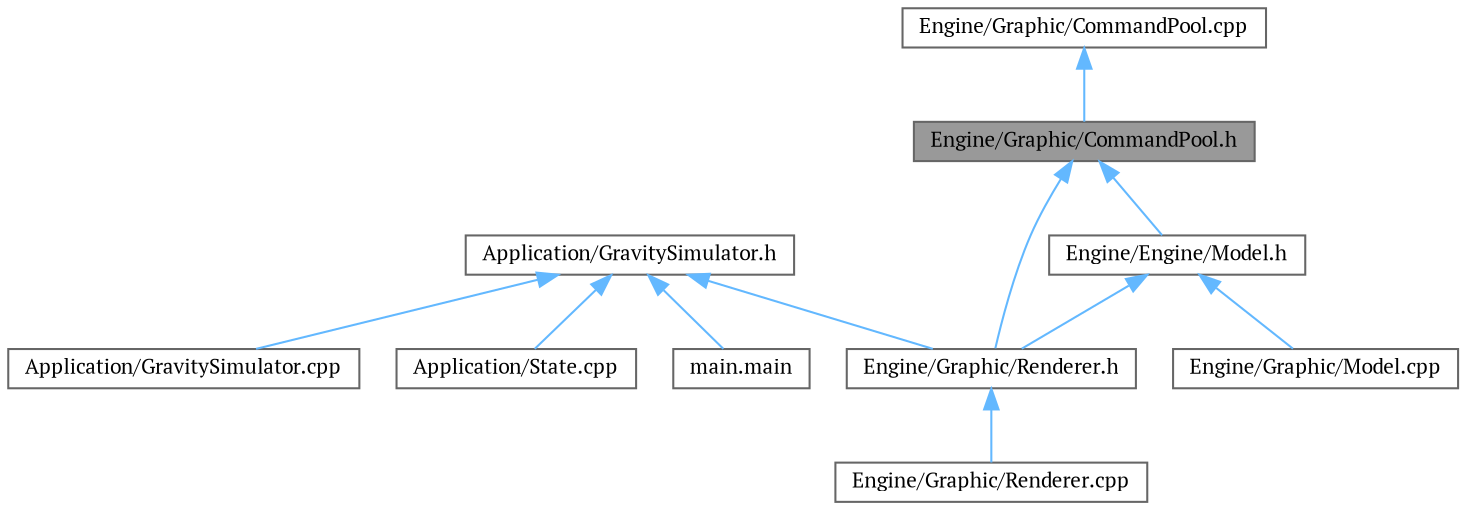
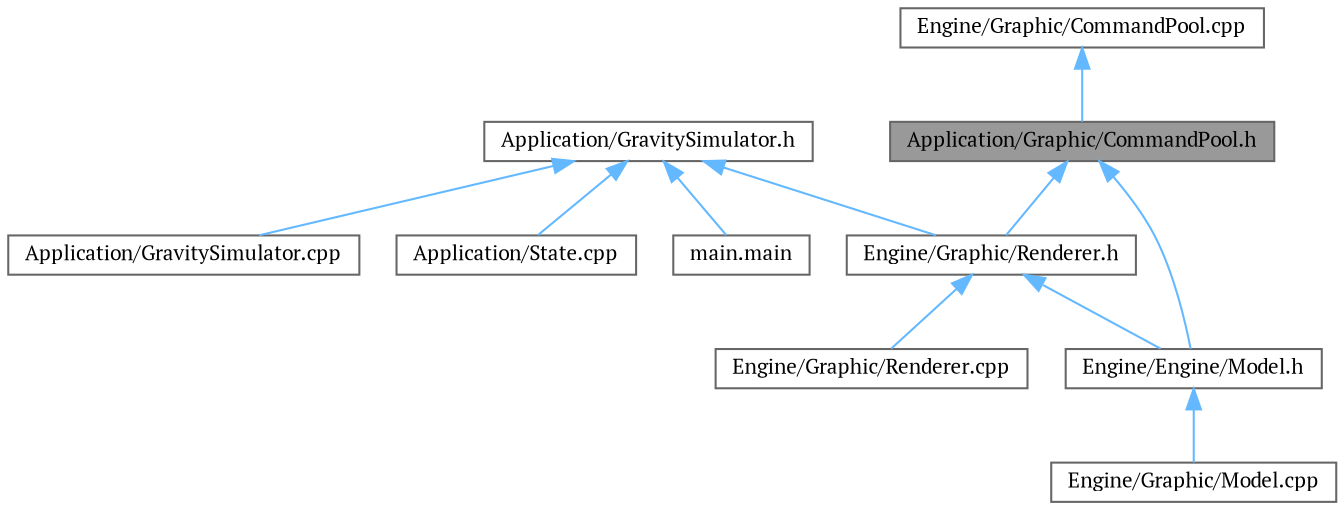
(1084, 141) -> (1082, 141)
(1075, 317) -> (1102, 317)
